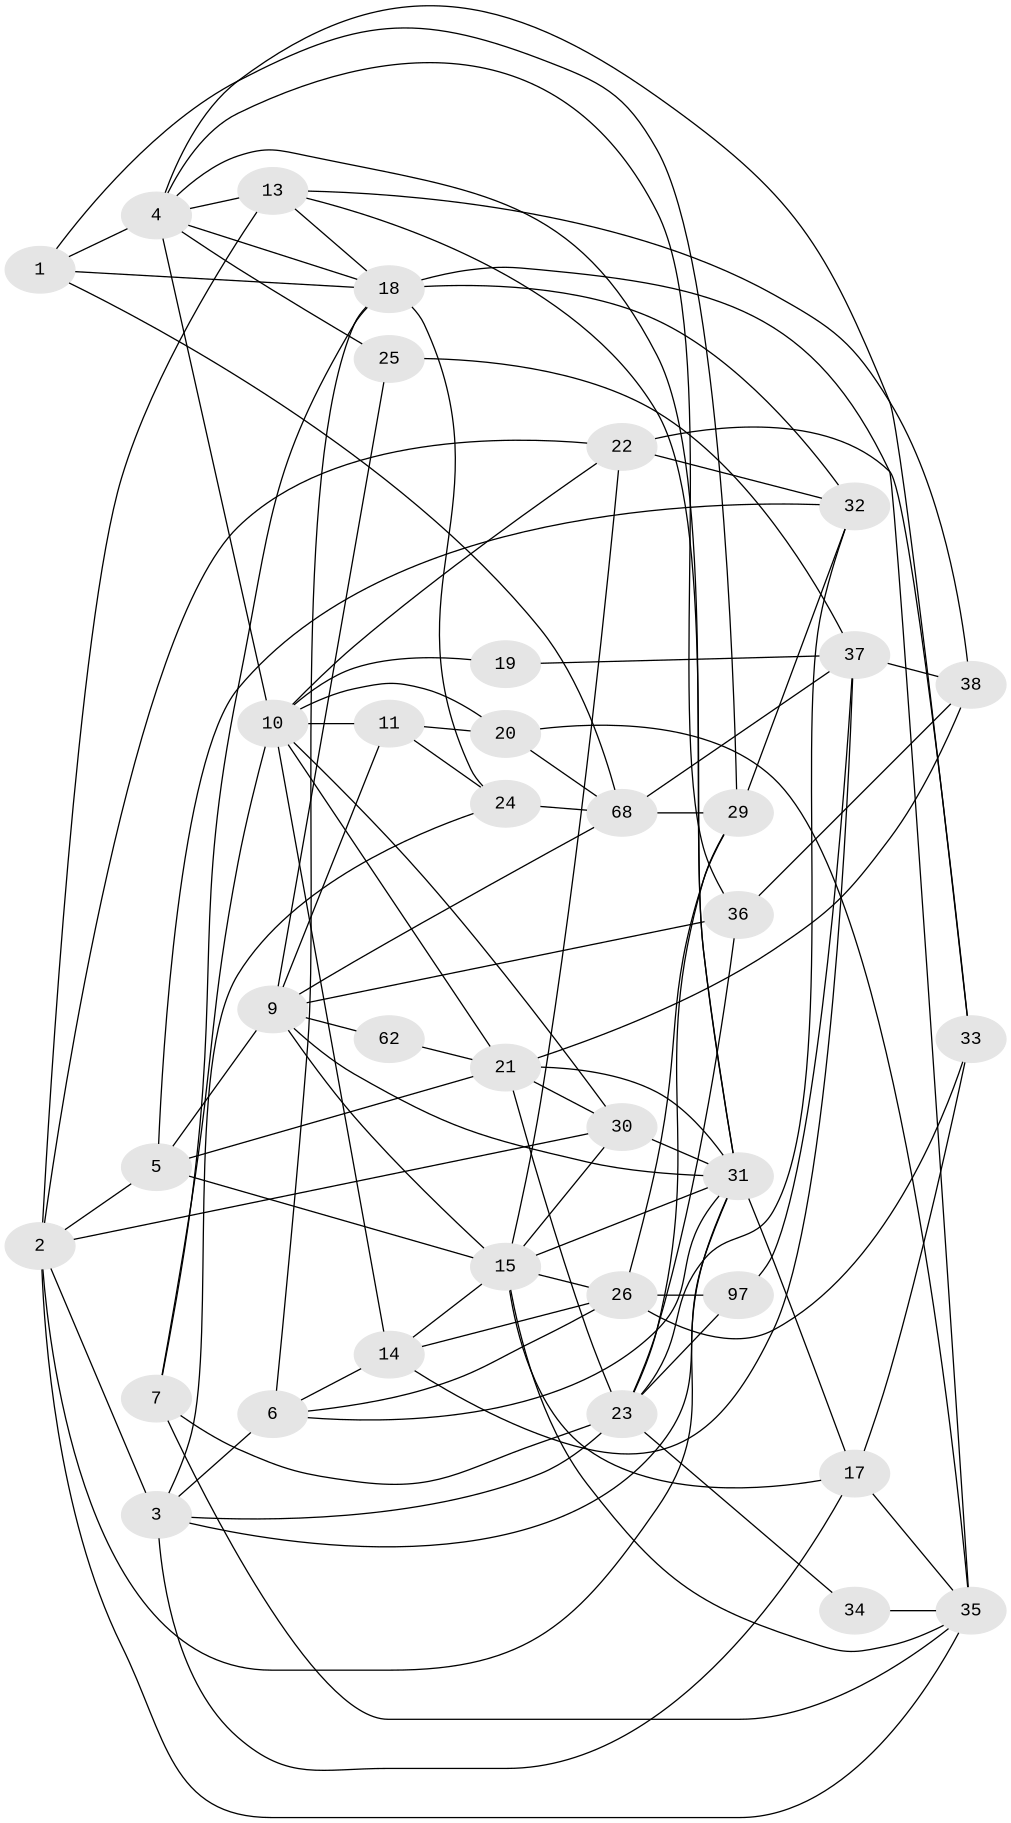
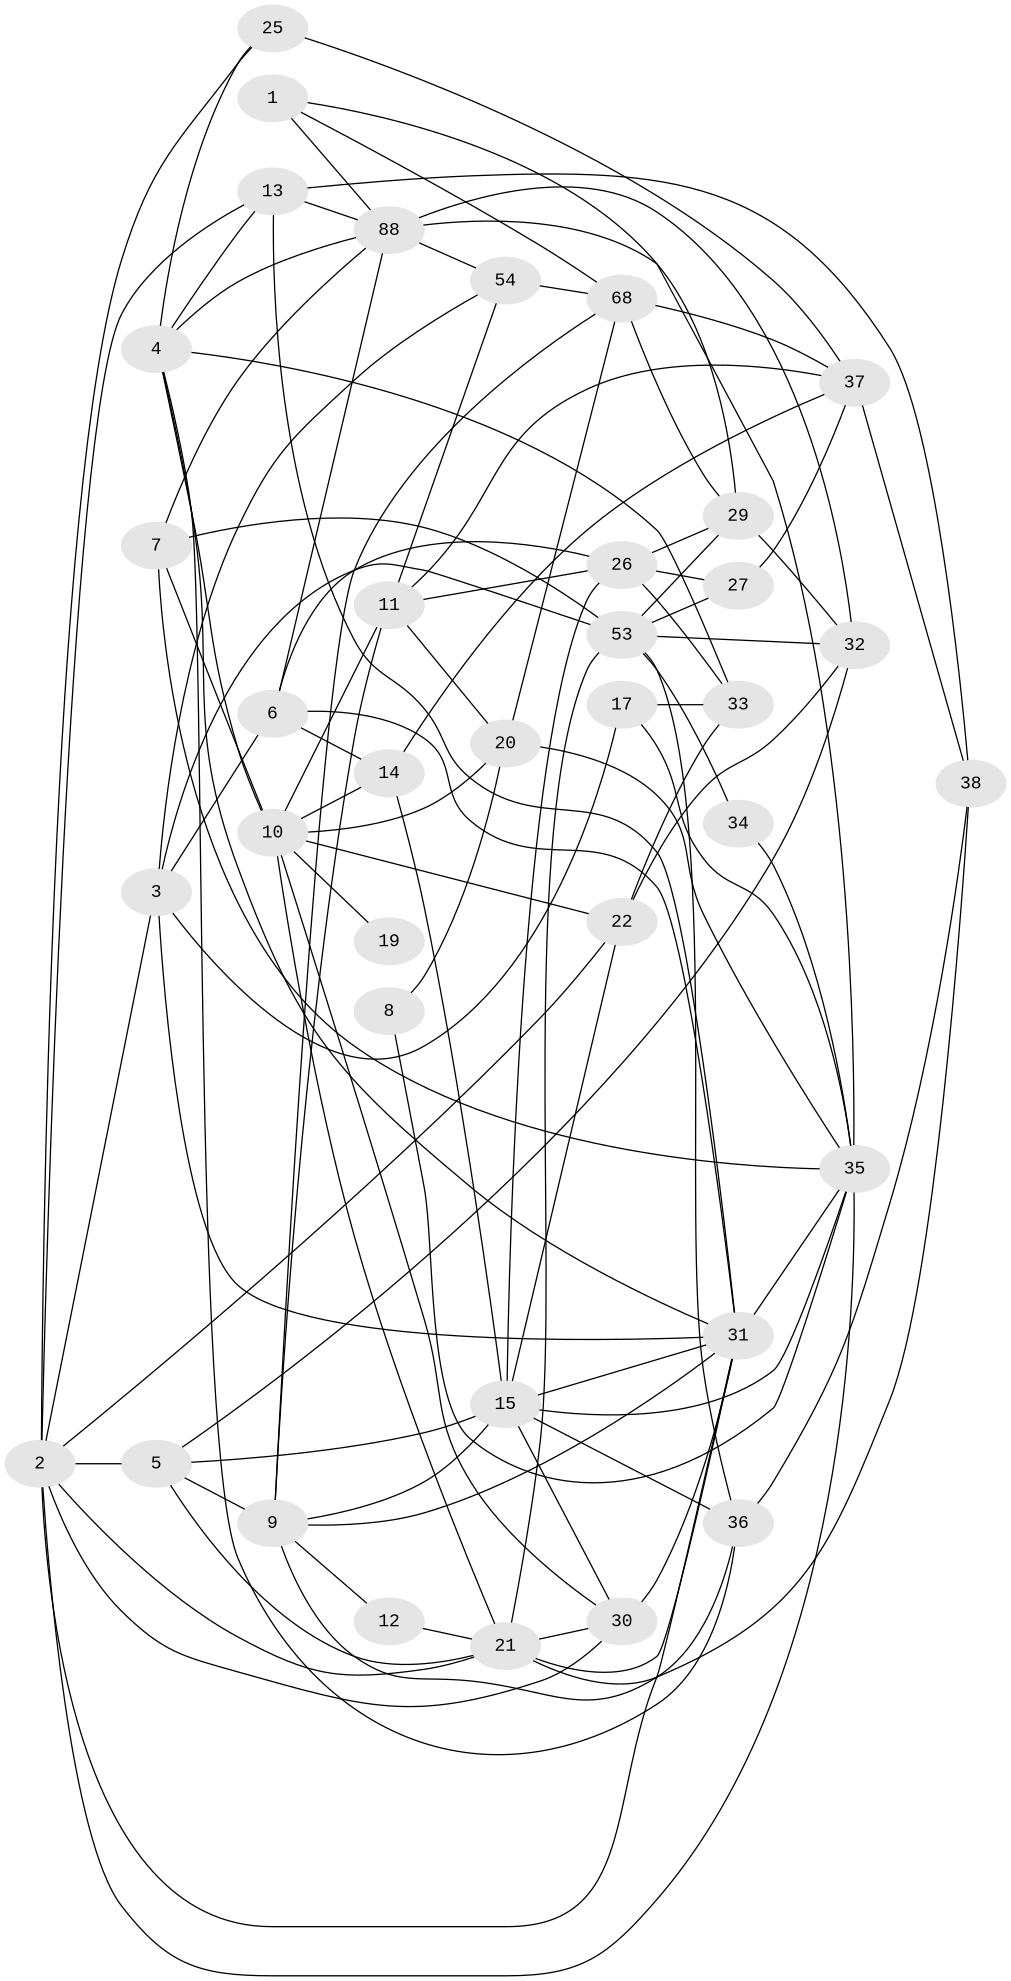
(98, 243) -> none
(389, 289) -> (389, 230)
(680, 660) -> (574, 397)
(326, 714) -> (99, 365)
(506, 804) -> (506, 281)
none -> (389, 1011)
(389, 1039) -> (389, 1621)
(738, 1295) -> (738, 586)
(798, 1324) -> (797, 1252)
(506, 1325) -> (506, 585)
(622, 1414) -> (622, 635)
(613, 1464) -> (622, 1464)
none -> (242, 1639)
